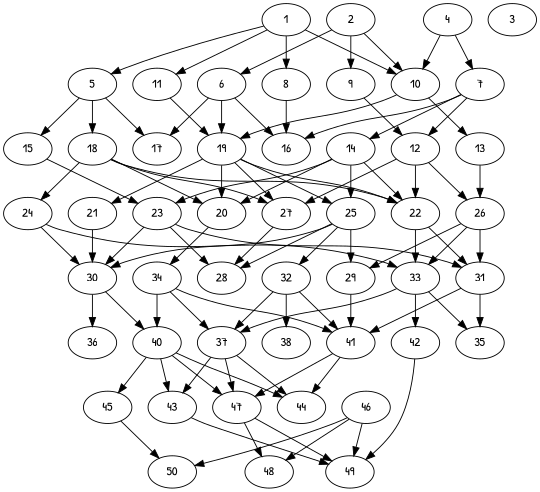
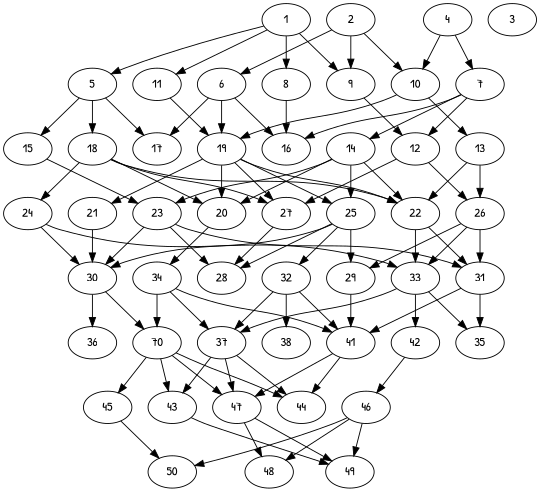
(345, 49) -> (315, 49)
(415, 177) -> (452, 177)
(157, 343) -> (157, 343)
(404, 411) -> (394, 371)
